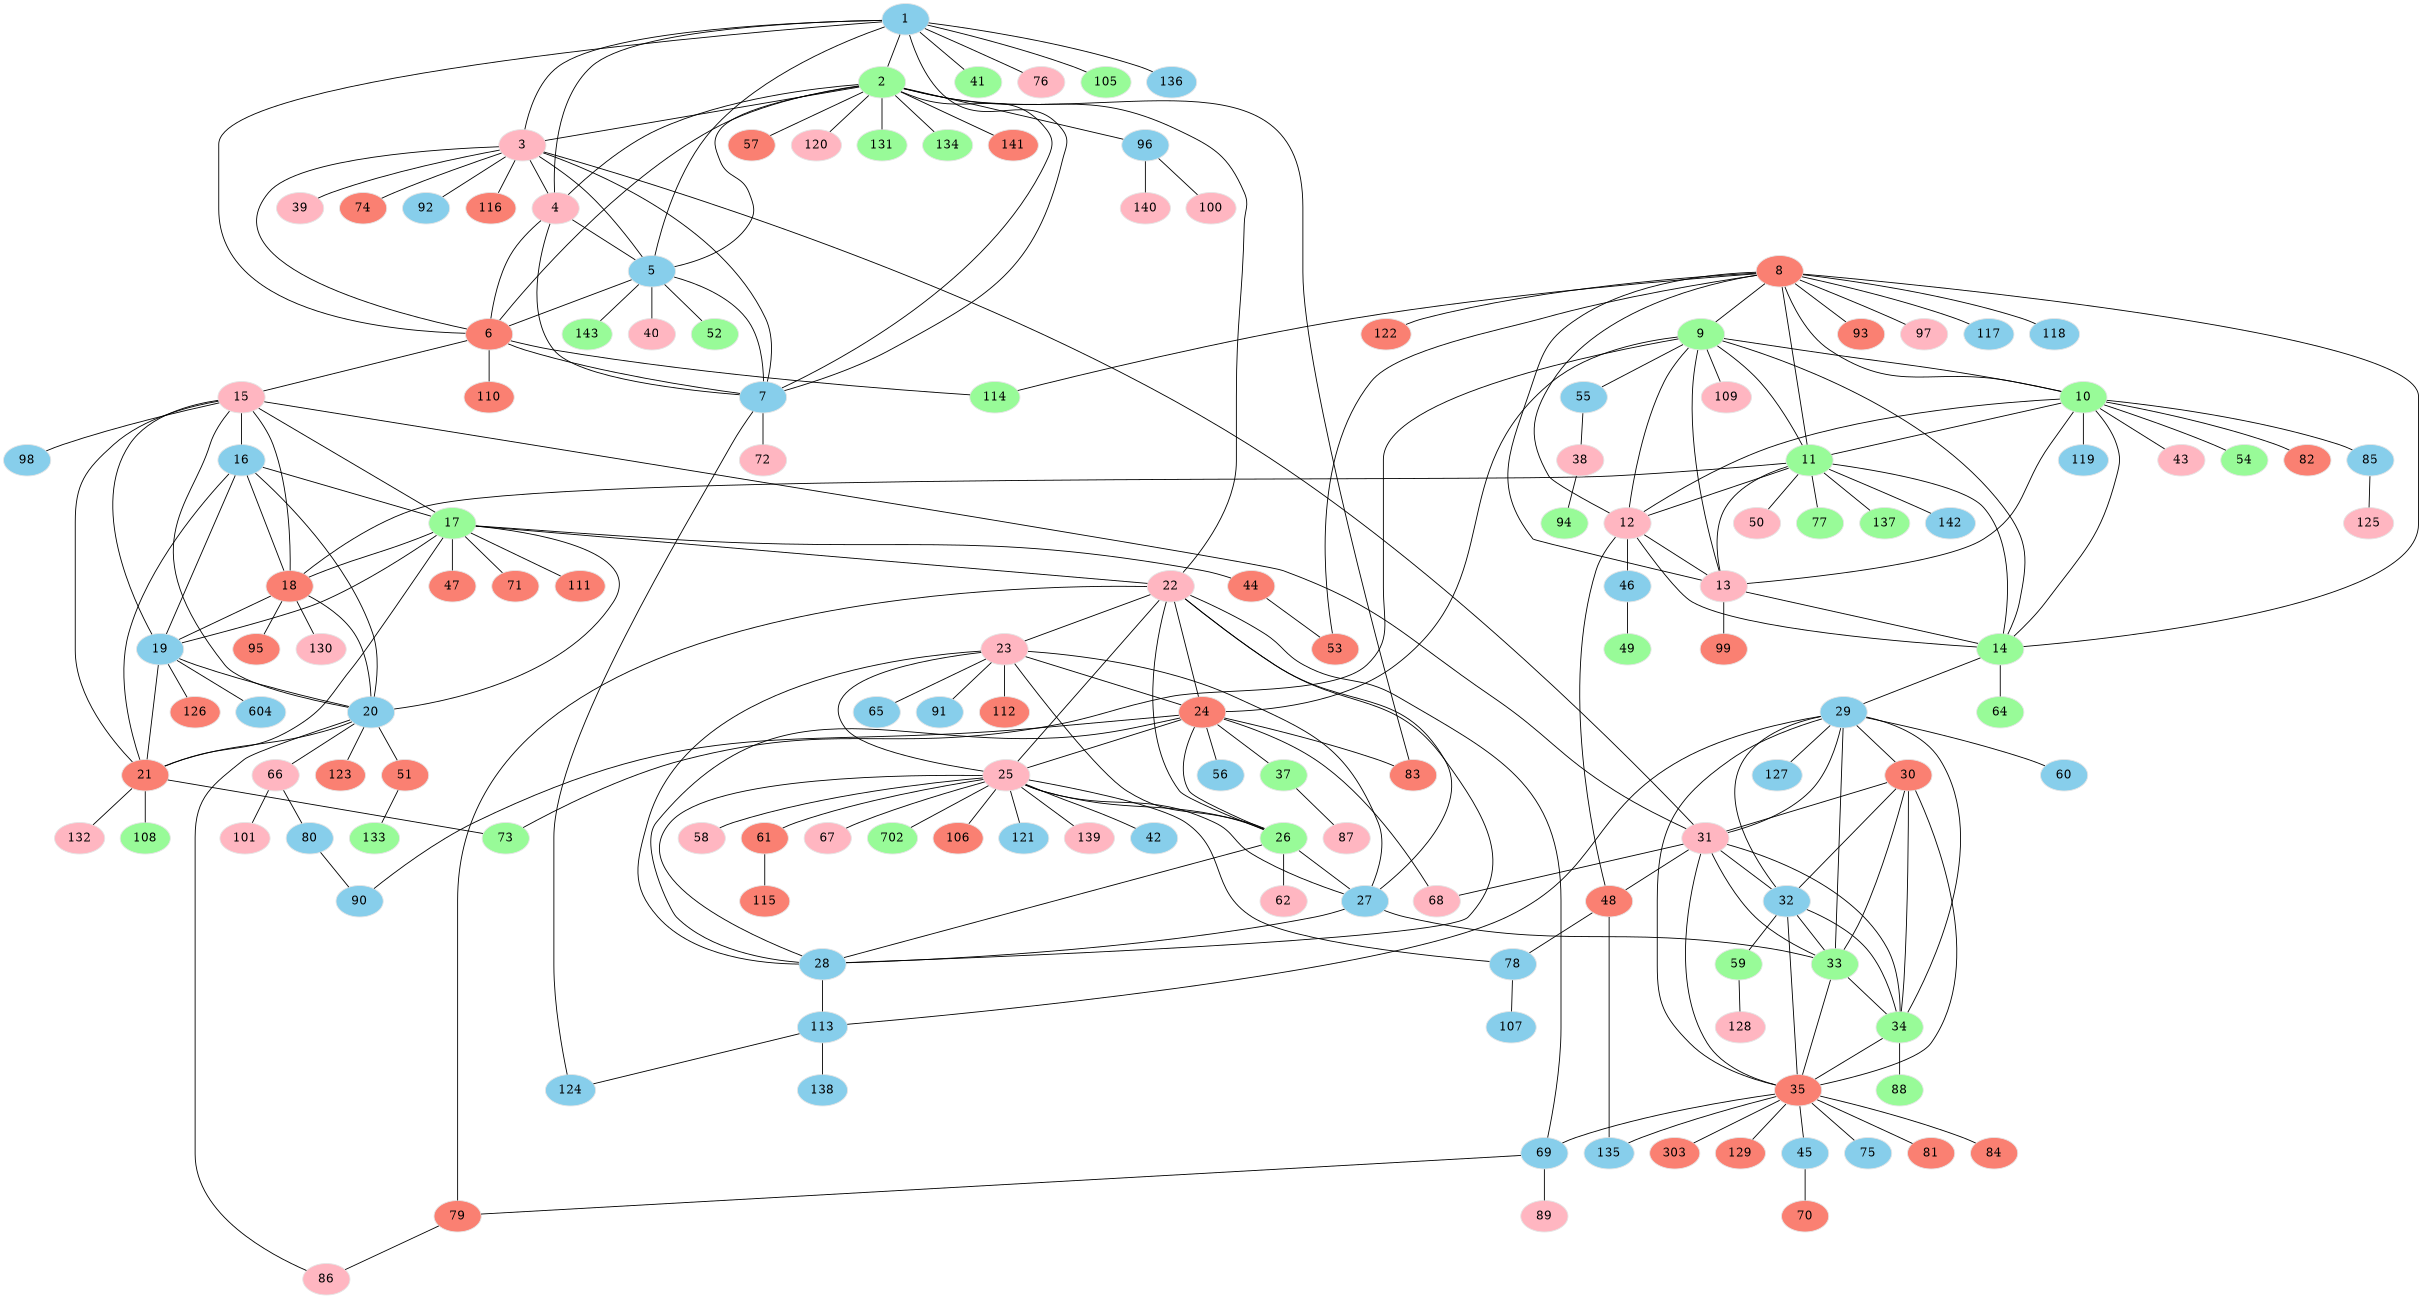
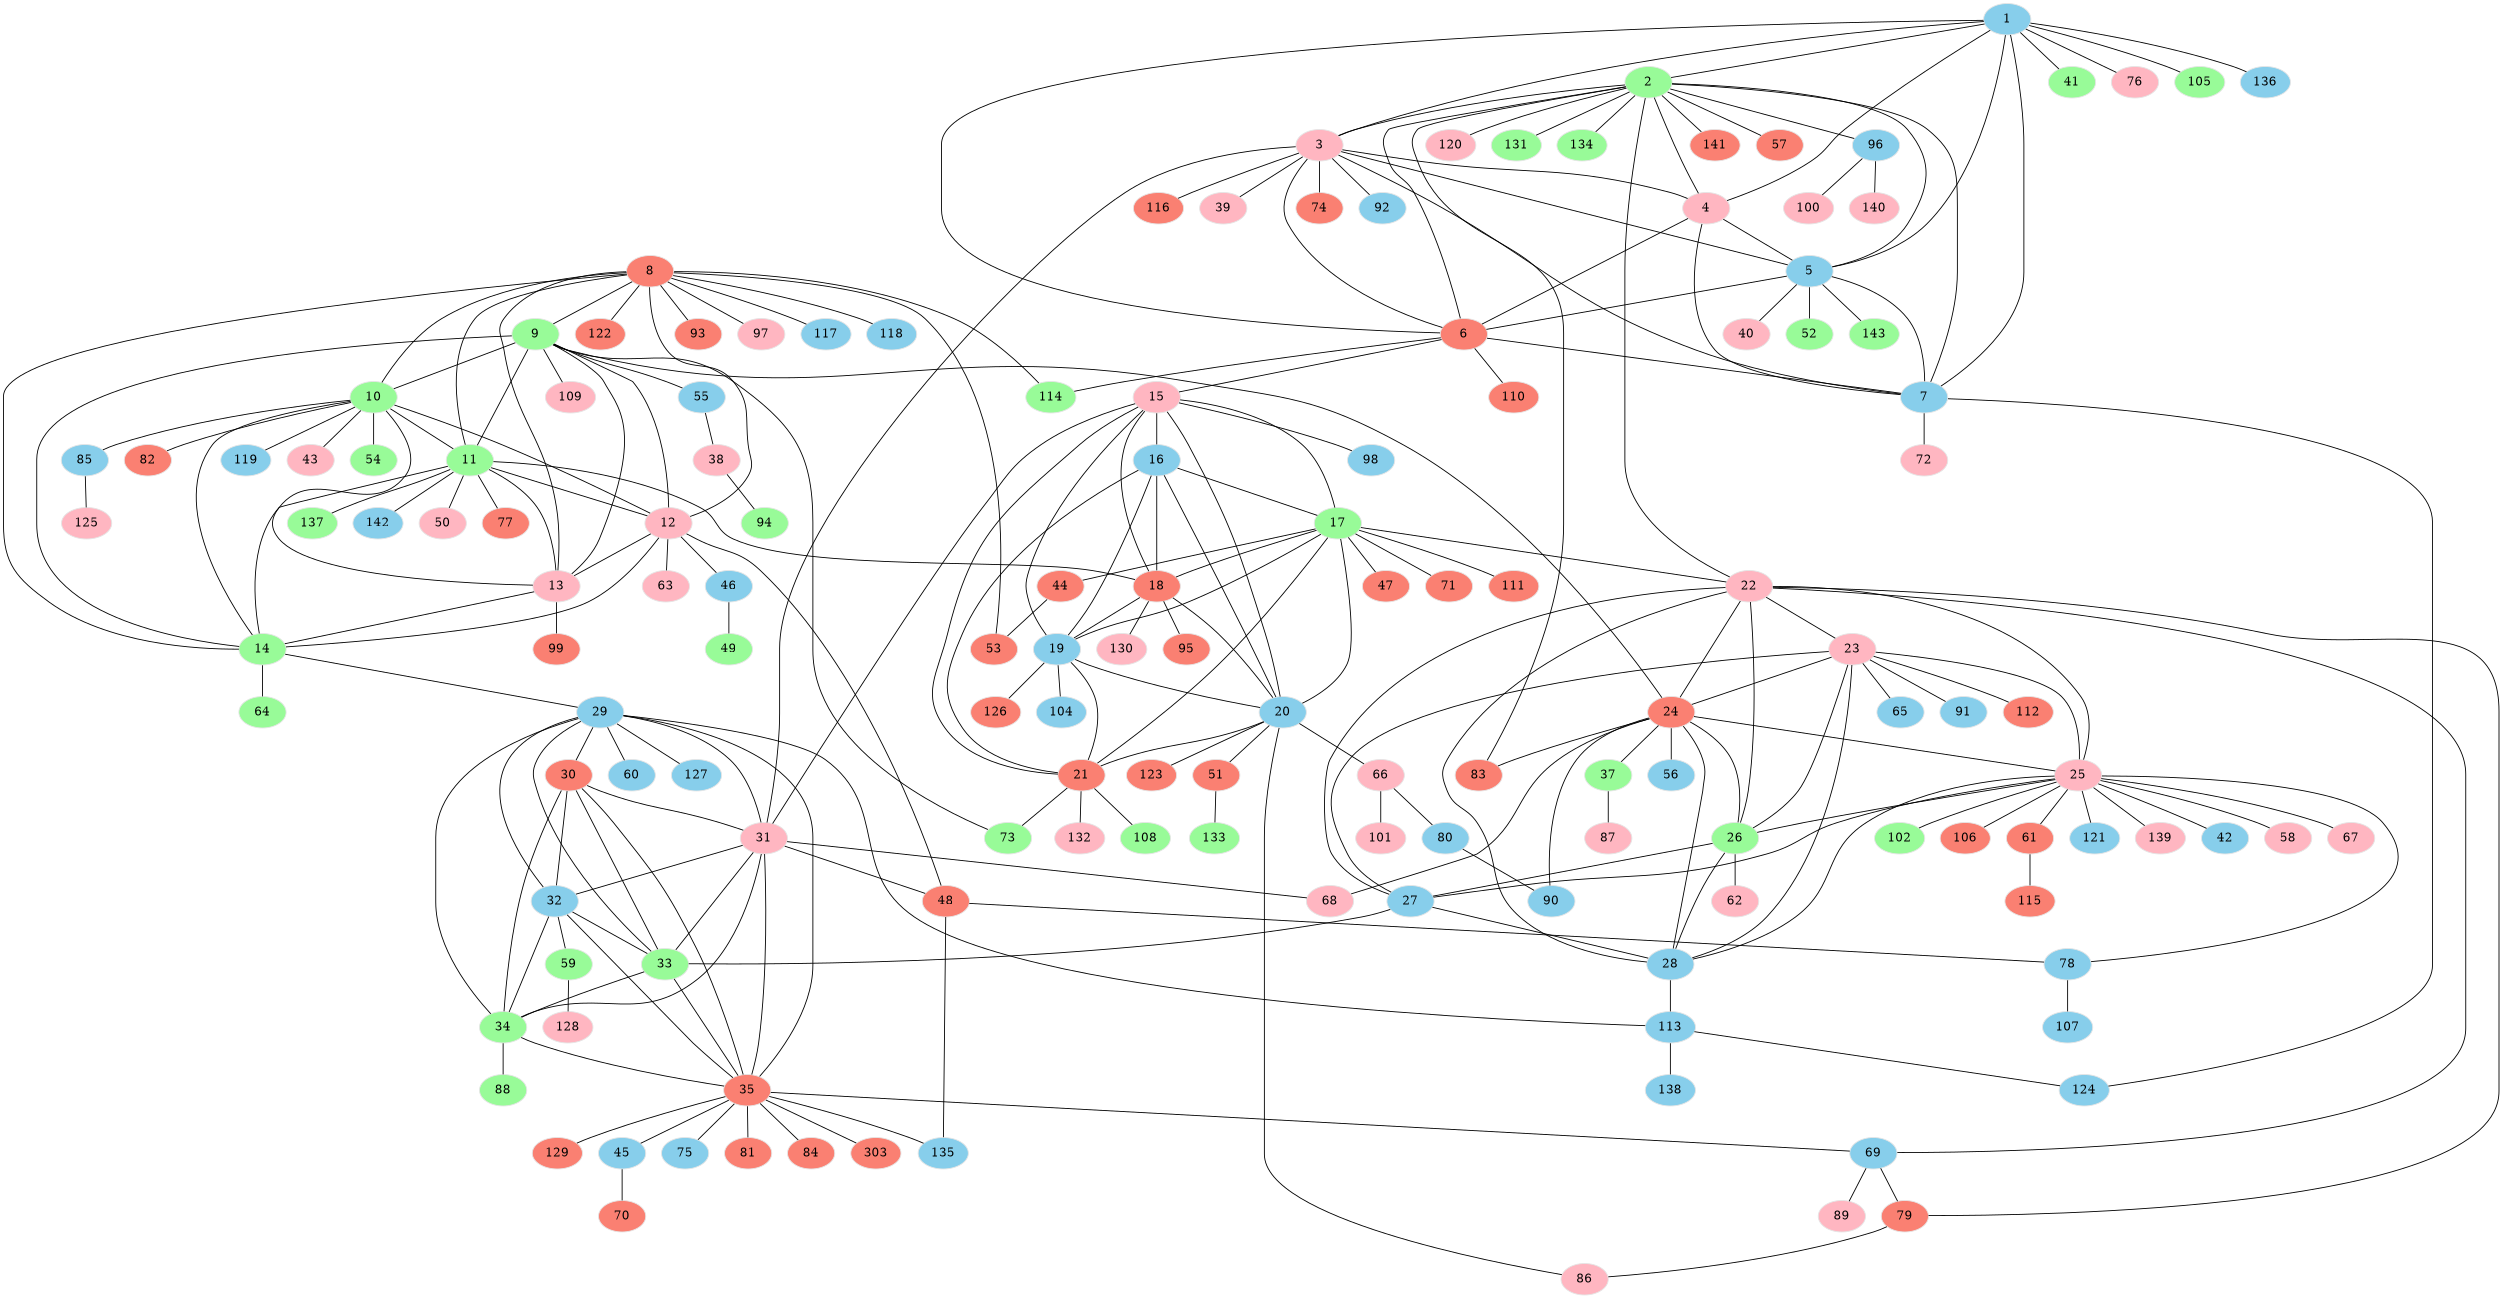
(1820, 523) -> (506, 523)
none -> (666, 586)
(261, 712) -> (1061, 712)
(892, 838) -> (1900, 838)
